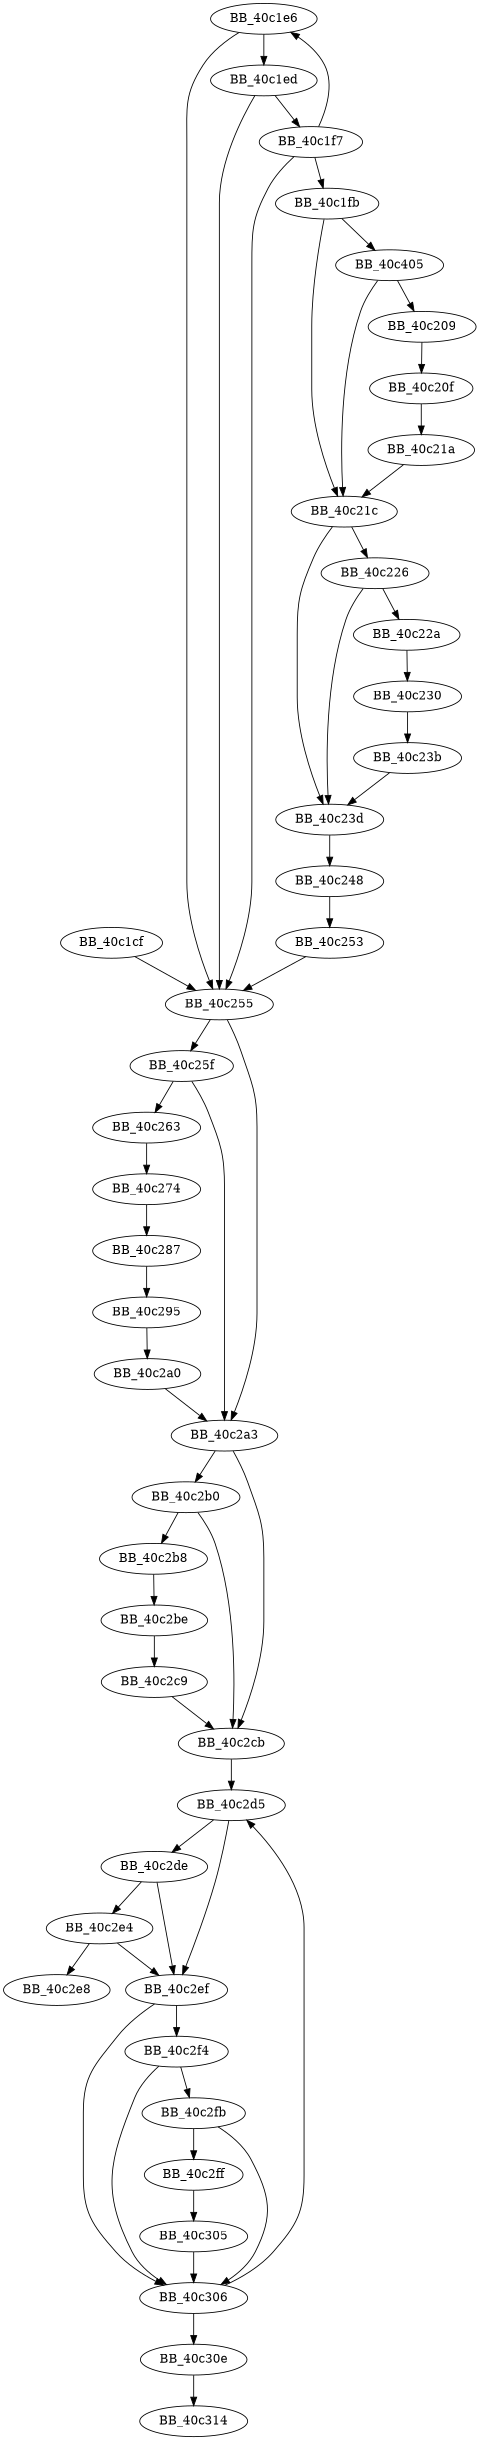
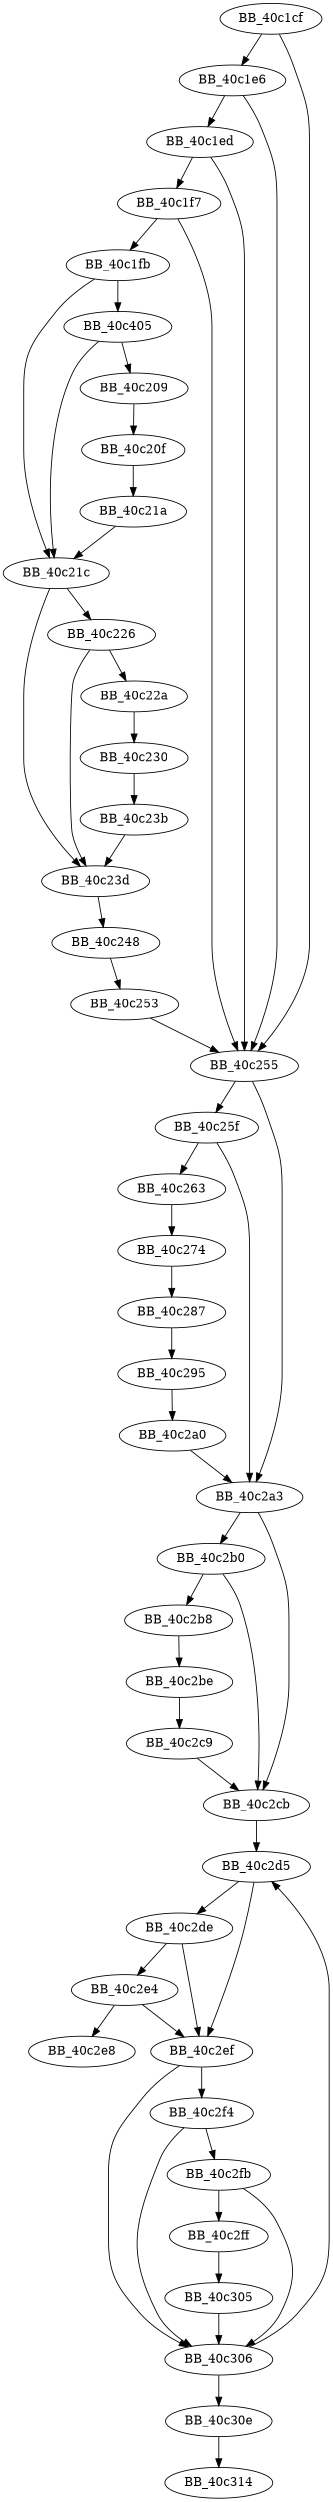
(328, 77) -> (254, 46)
